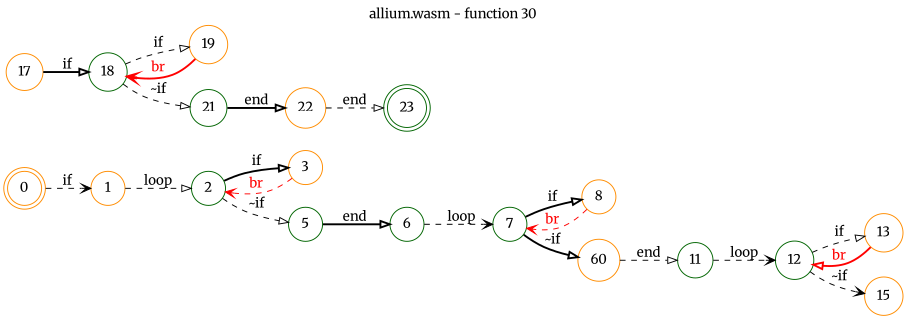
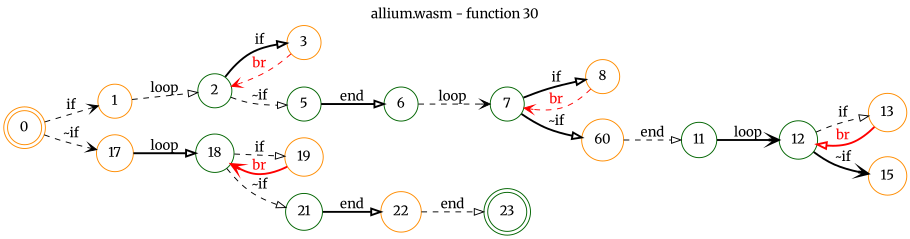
(67, 65) -> (165, 146)
none -> (66, 142)
(739, 260) -> (743, 140)
(831, 284) -> (835, 165)
